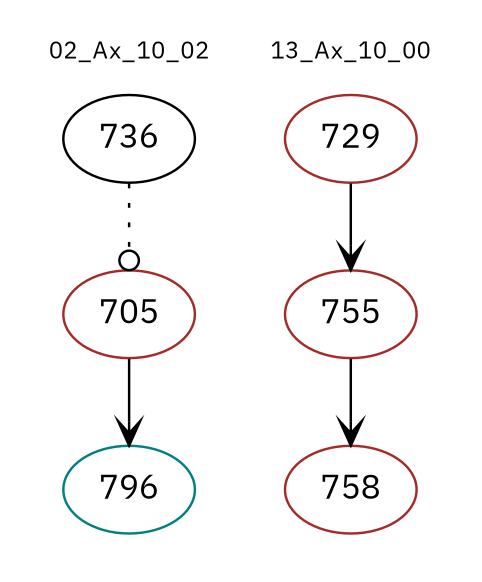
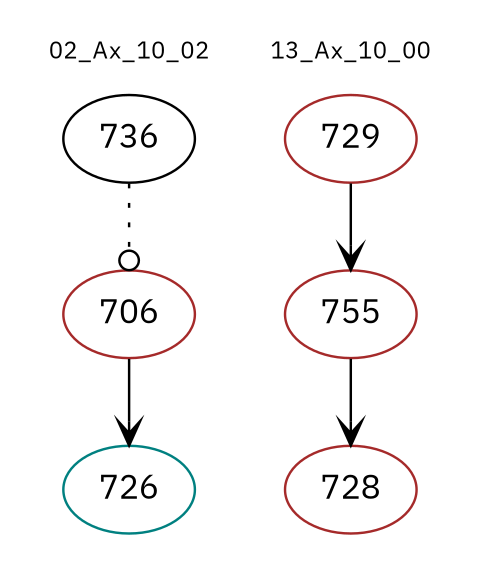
(129, 314) -> (129, 314)
(129, 490) -> (129, 490)
(351, 490) -> (351, 490)
